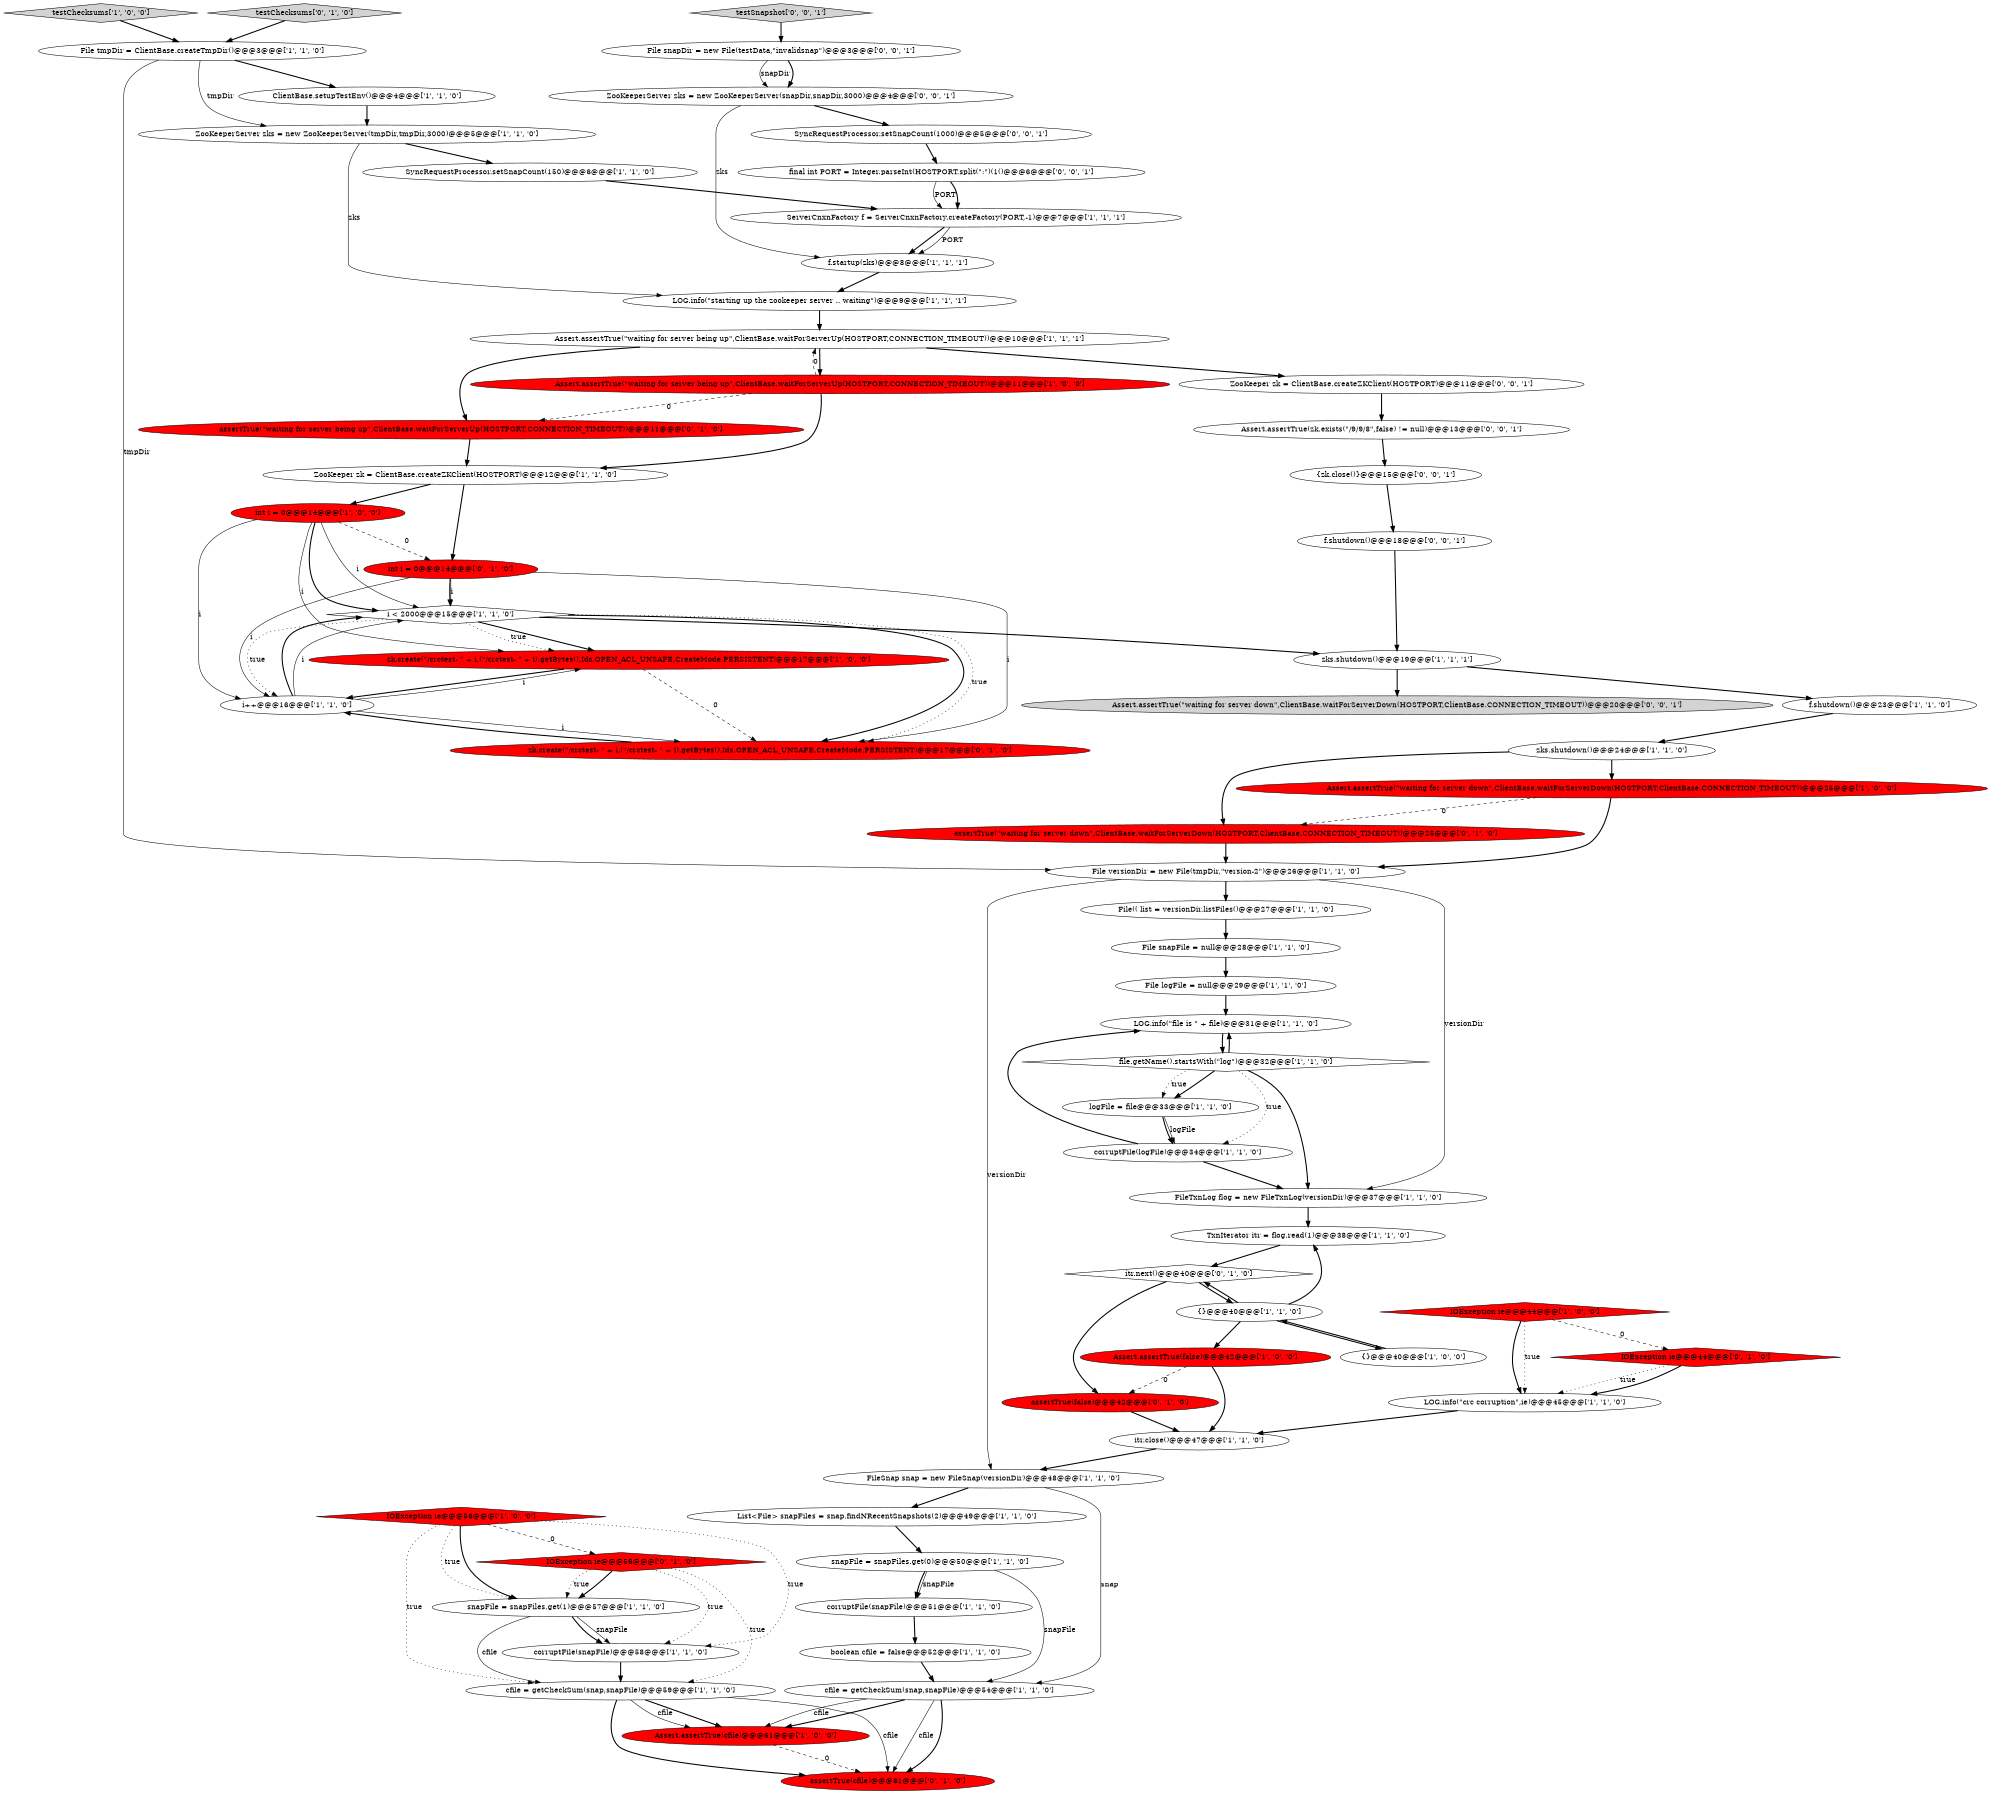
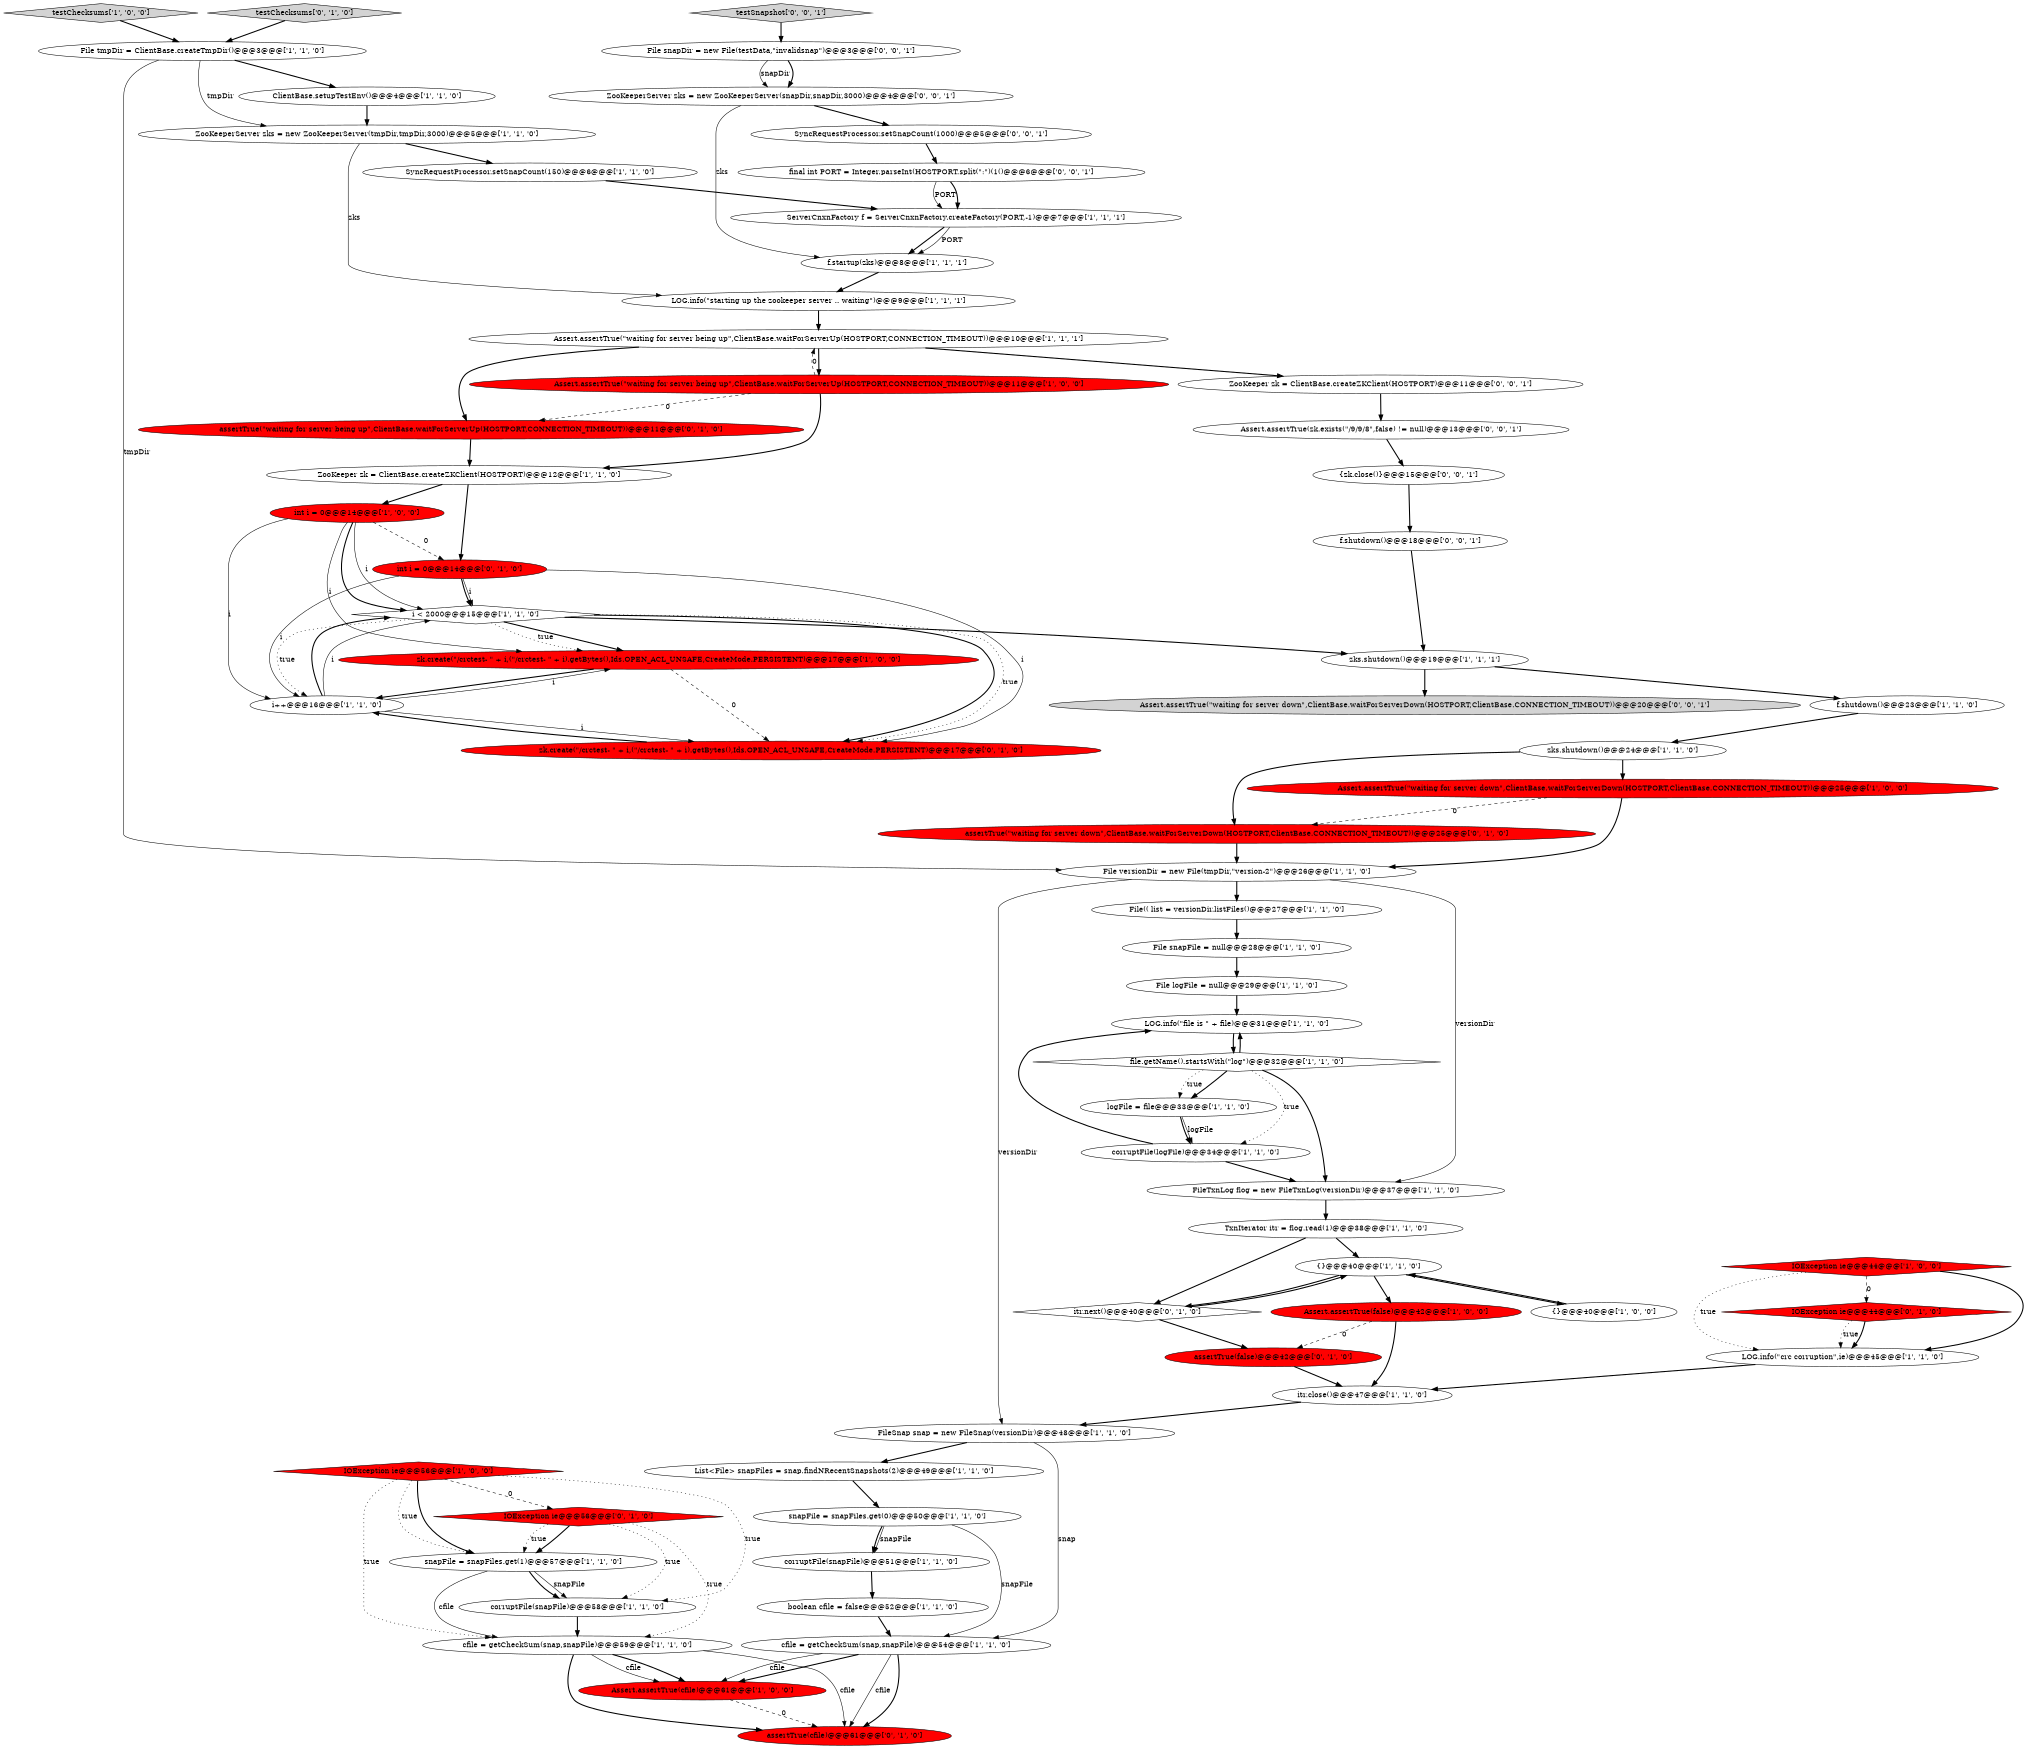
(1318, 1284) -> (1345, 1246)
